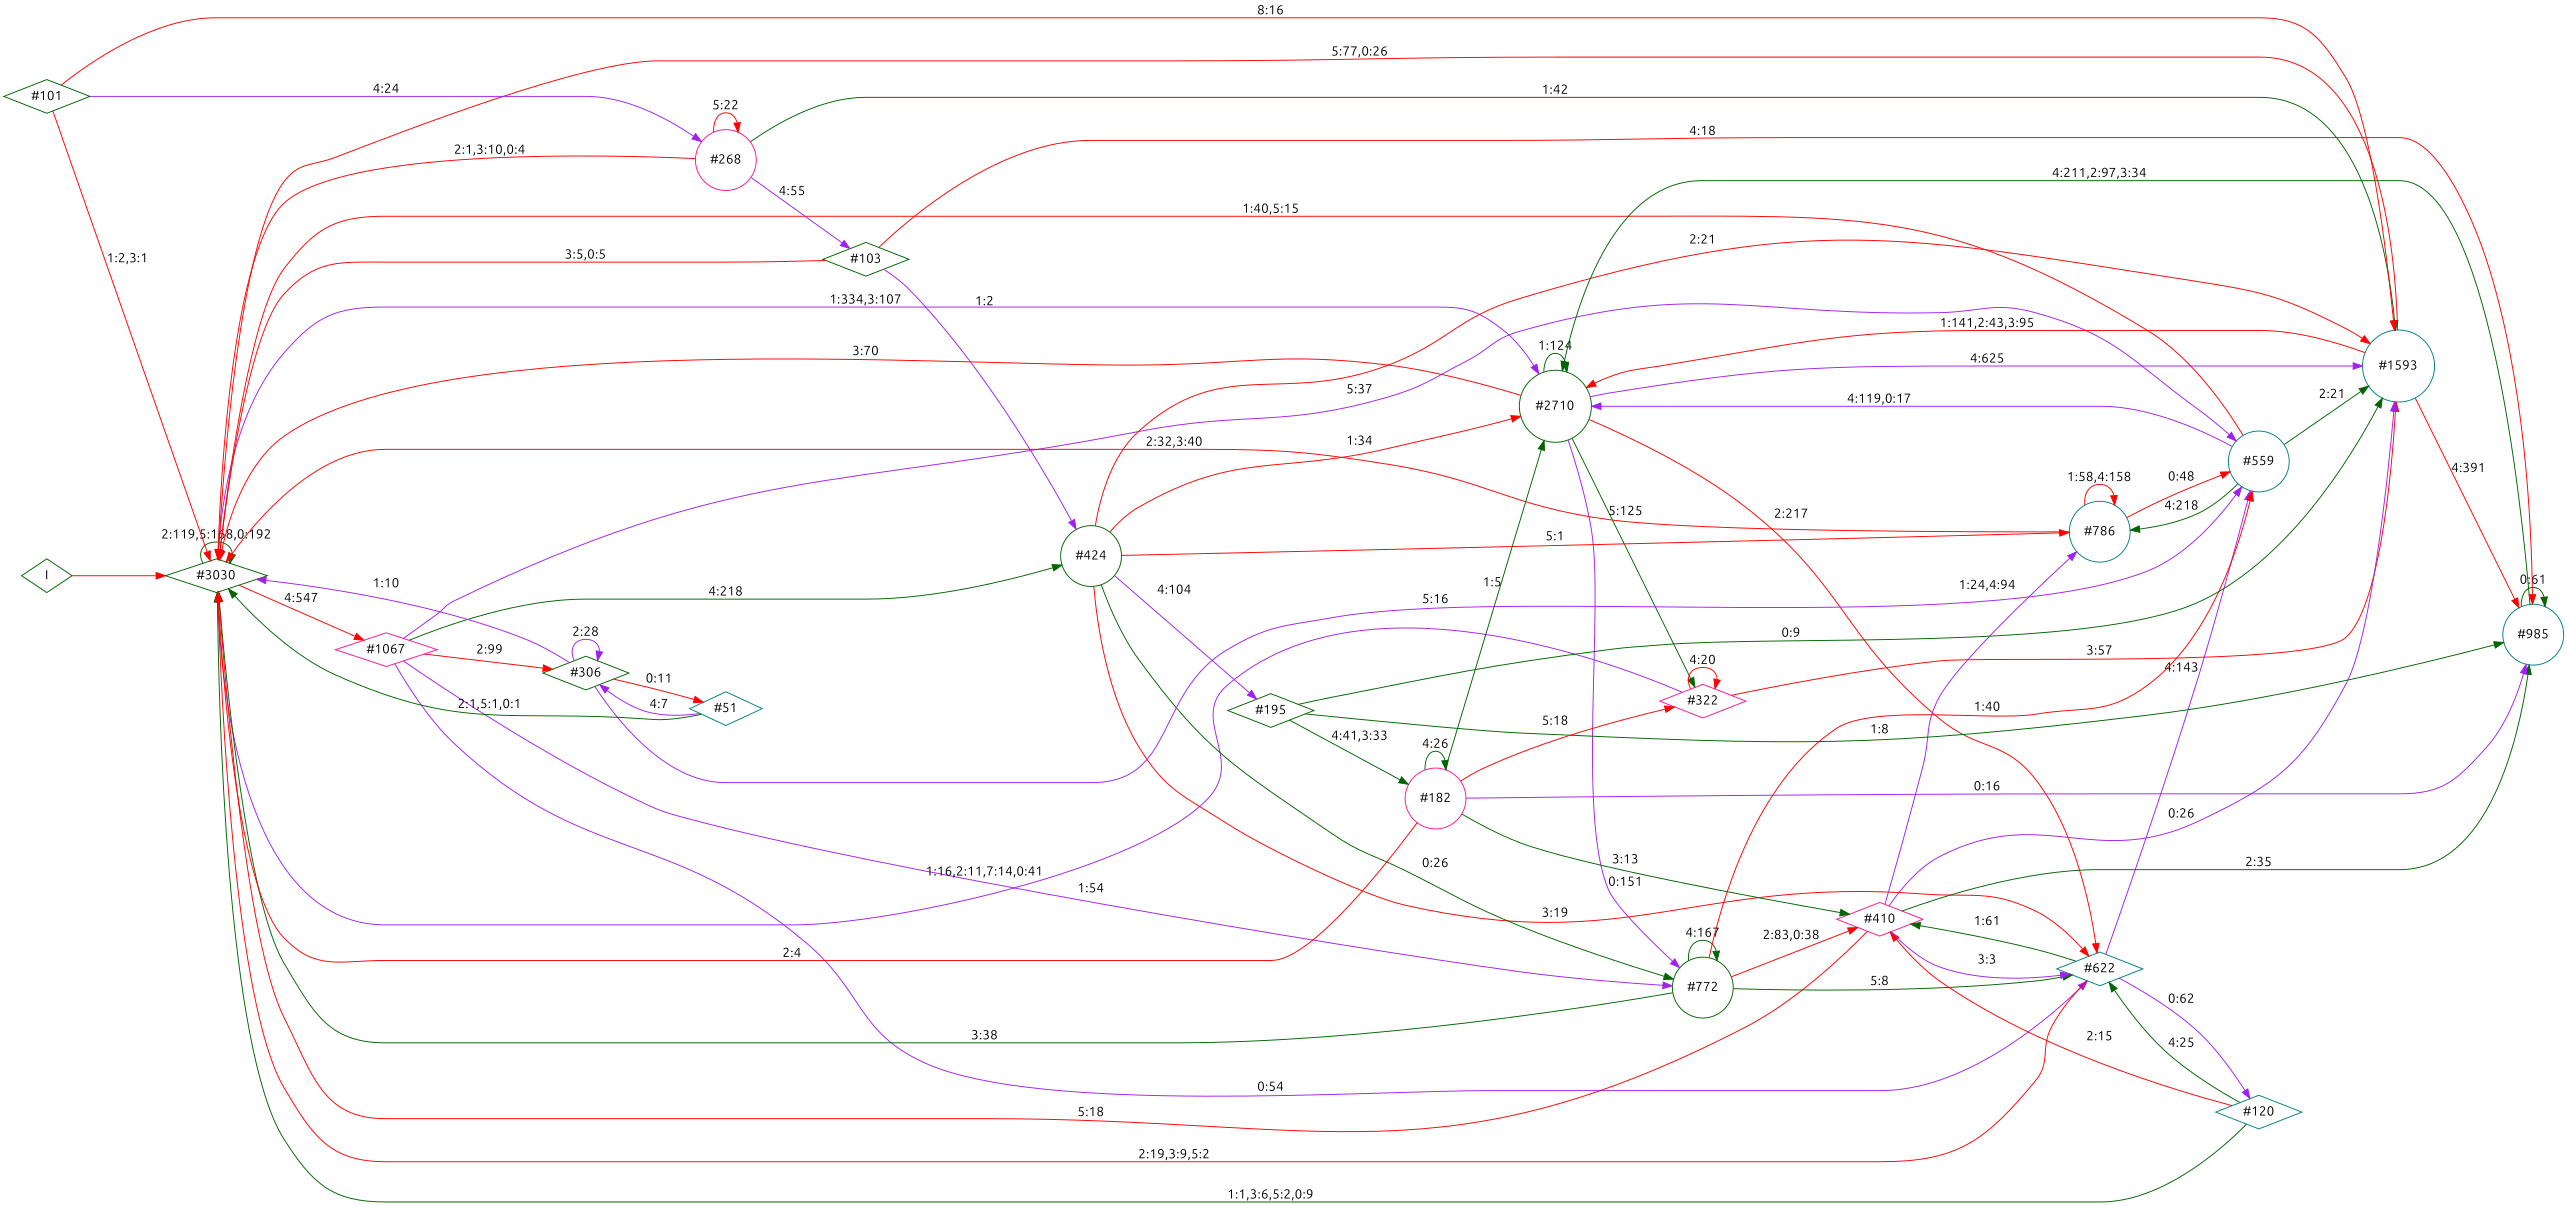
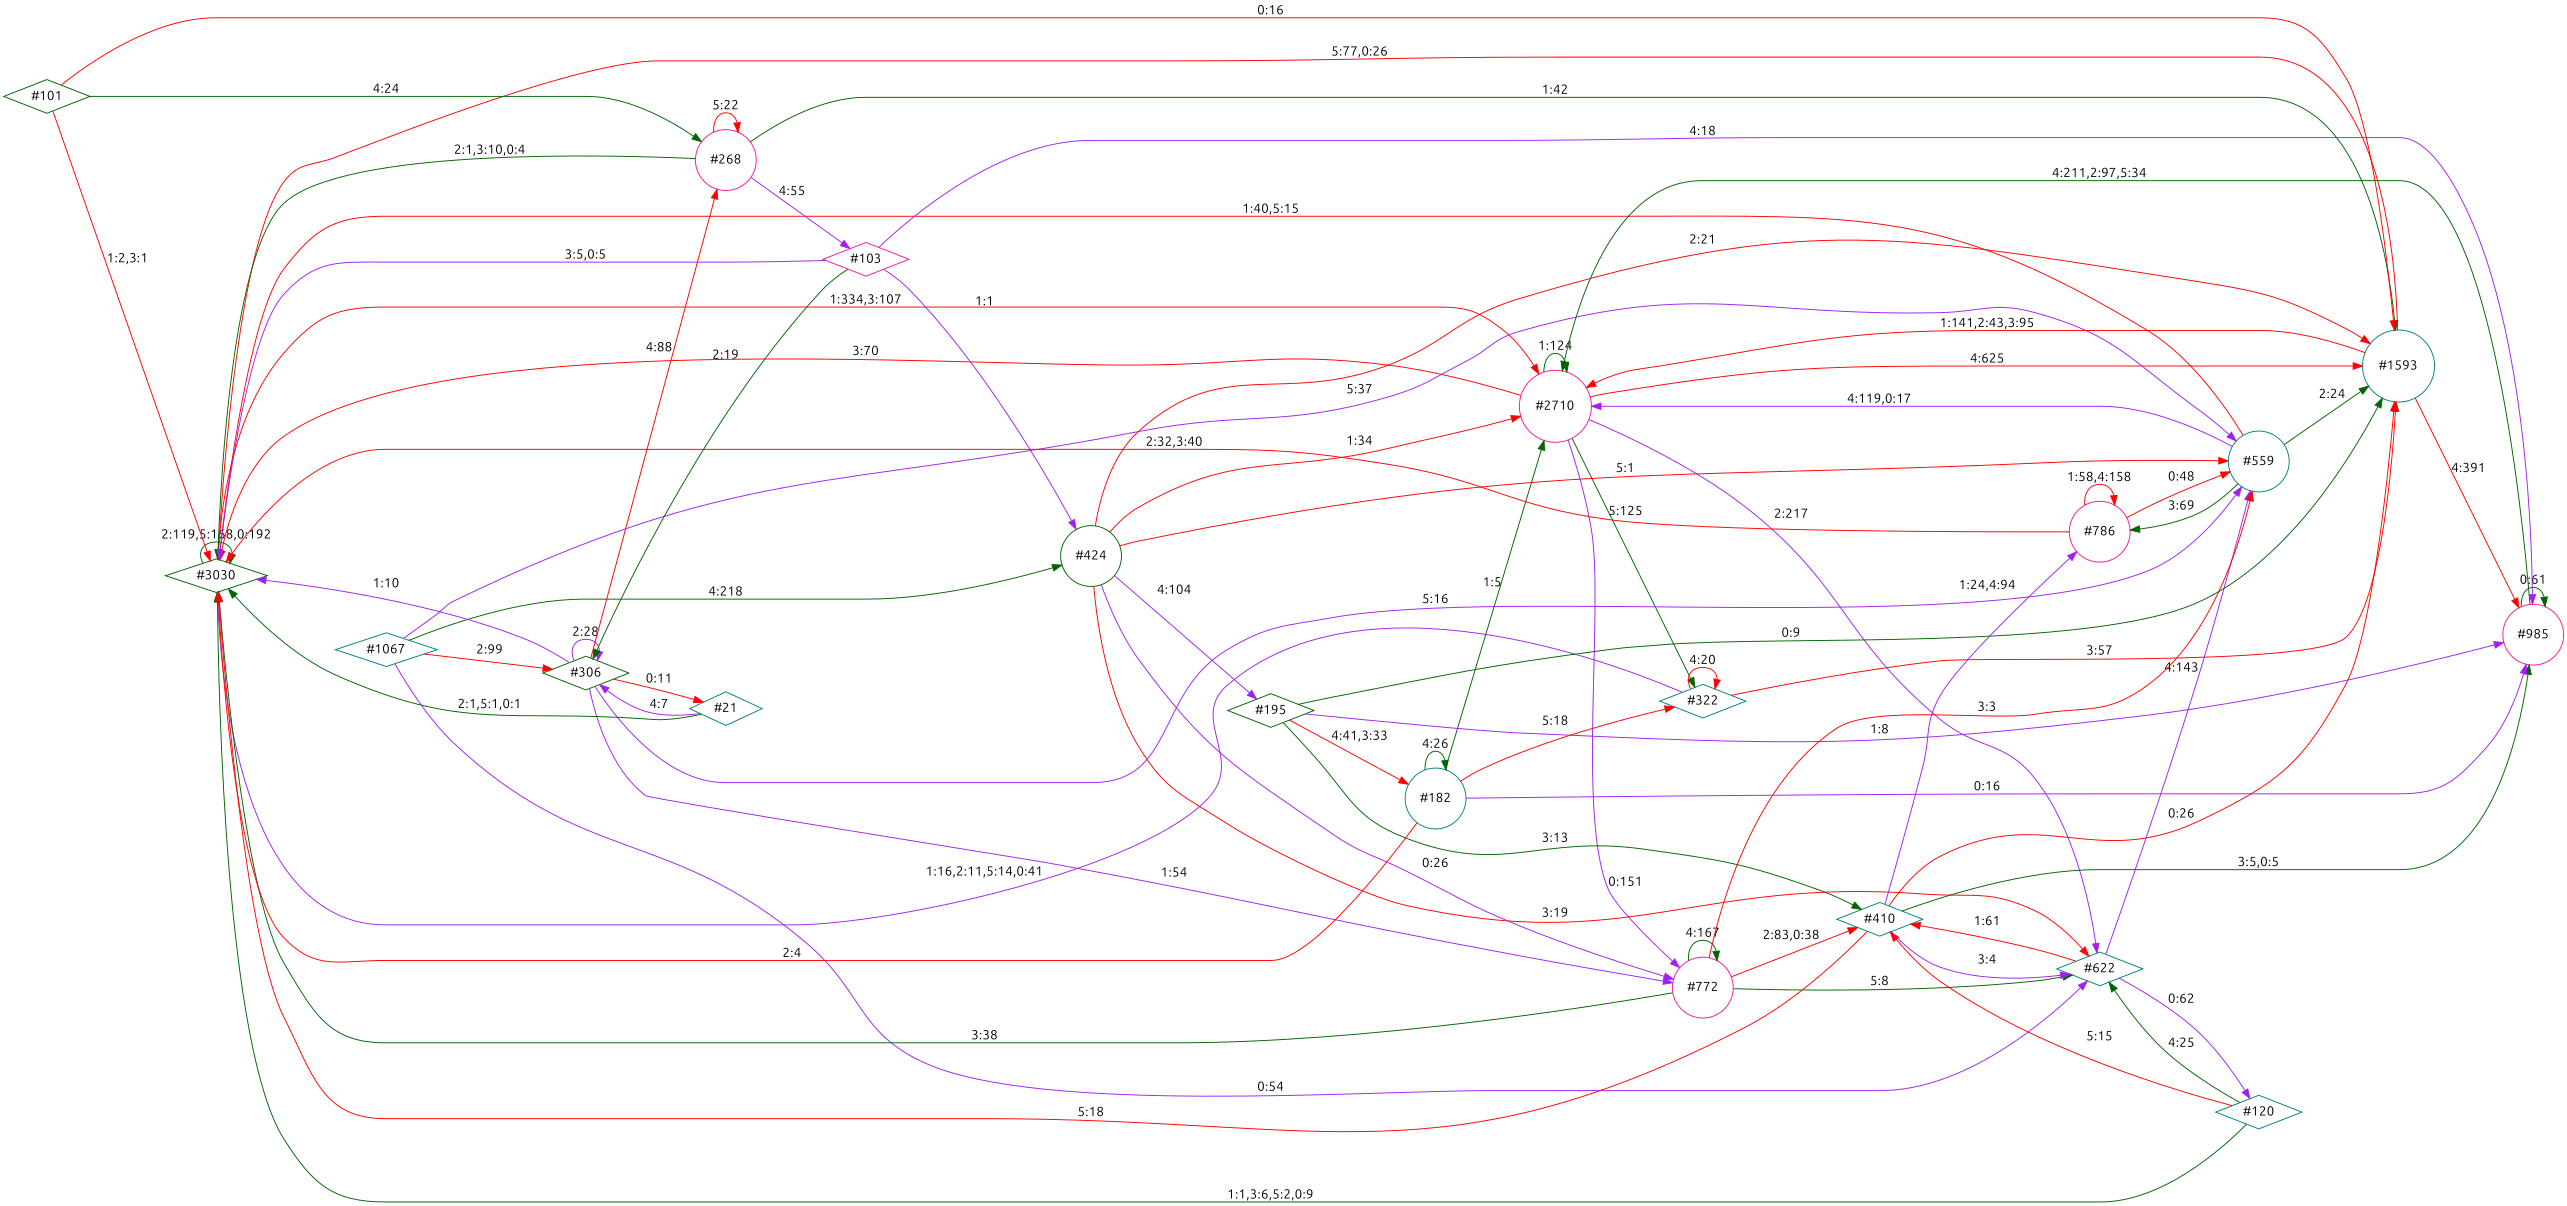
(1271, 11) -> (1271, 11)
(396, 96) -> (396, 96)
(1872, 138) -> (1872, 138)
(2100, 174) -> (2100, 174)
(311, 188) -> (311, 188)
(866, 259) -> (866, 259)
(417, 262) -> (417, 262)
(985, 302) -> (985, 302)
(803, 307) -> (765, 307)
(1971, 366) -> (1971, 366)
(2332, 395) -> (2332, 395)
(1555, 406) -> (1555, 406)
none -> (653, 428)
none -> (711, 438)
(2182, 506) -> (2182, 506)
(2100, 532) -> (2100, 532)
(1567, 545) -> (1667, 475)
(47, 576) -> none
(297, 611) -> none
(2533, 635) -> (2533, 635)
(386, 650) -> (386, 650)
(1877, 657) -> (1877, 657)
(1703, 701) -> (1703, 701)
(1987, 707) -> (1987, 707)
(726, 709) -> (726, 709)
(1904, 739) -> (1904, 739)
(1344, 750) -> (1344, 750)
(2263, 786) -> (2263, 786)
(1436, 799) -> (1436, 799)
(1339, 838) -> (1339, 838)
(2259, 863) -> (2259, 863)
(985, 872) -> (985, 872)
(1647, 875) -> (1547, 849)
(980, 882) -> (1095, 872)
(1880, 919) -> (1880, 919)
(1999, 941) -> (1999, 941)
(1987, 960) -> (1987, 960)
(1703, 988) -> (1703, 988)
(2100, 1037) -> (2100, 1037)
(969, 1162) -> none
